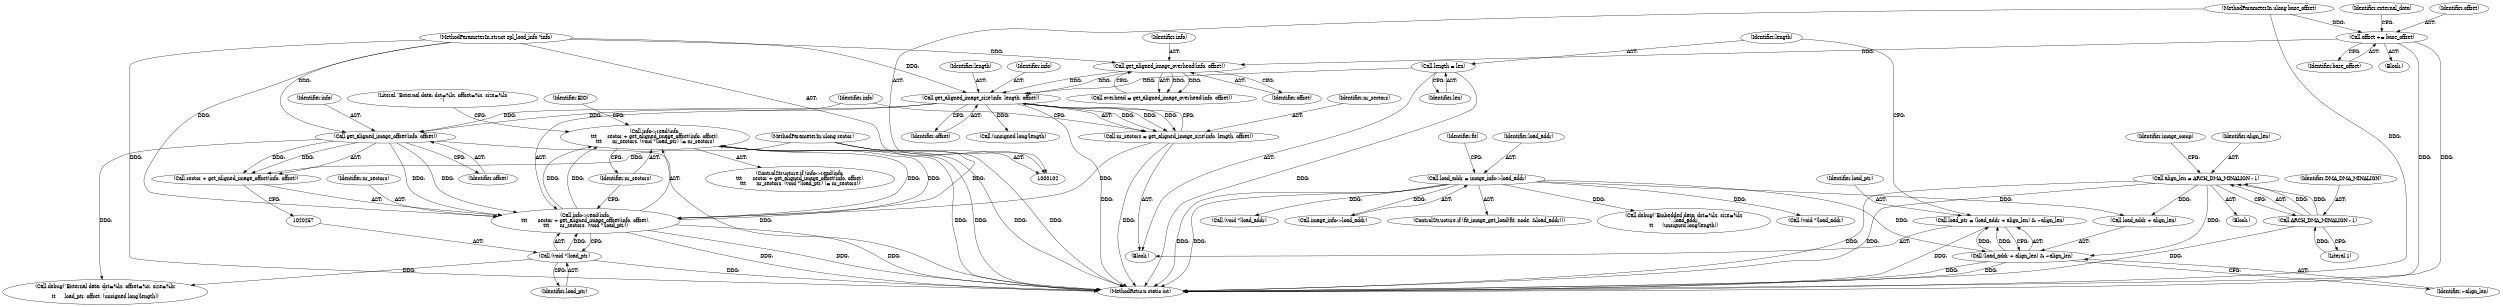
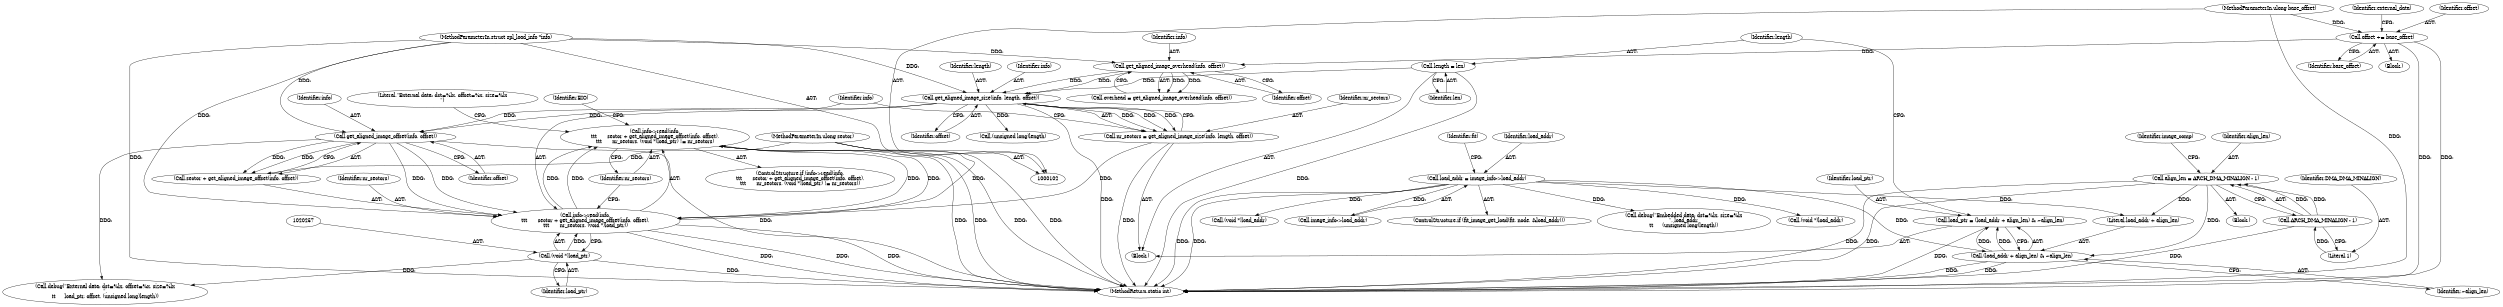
(265, 200) -> (315, 161)
(2334, 200) -> (2378, 218)
(2143, 221) -> (2143, 221)
